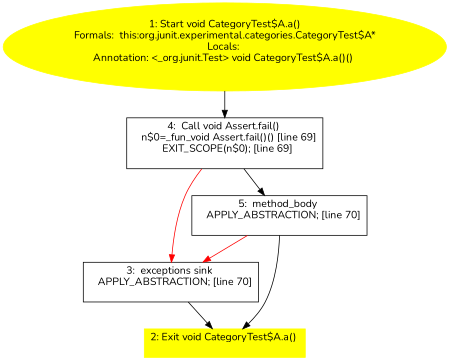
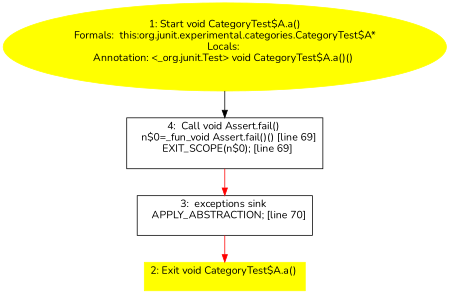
(279, 216) -> none
(198, 313) -> (225, 245)
